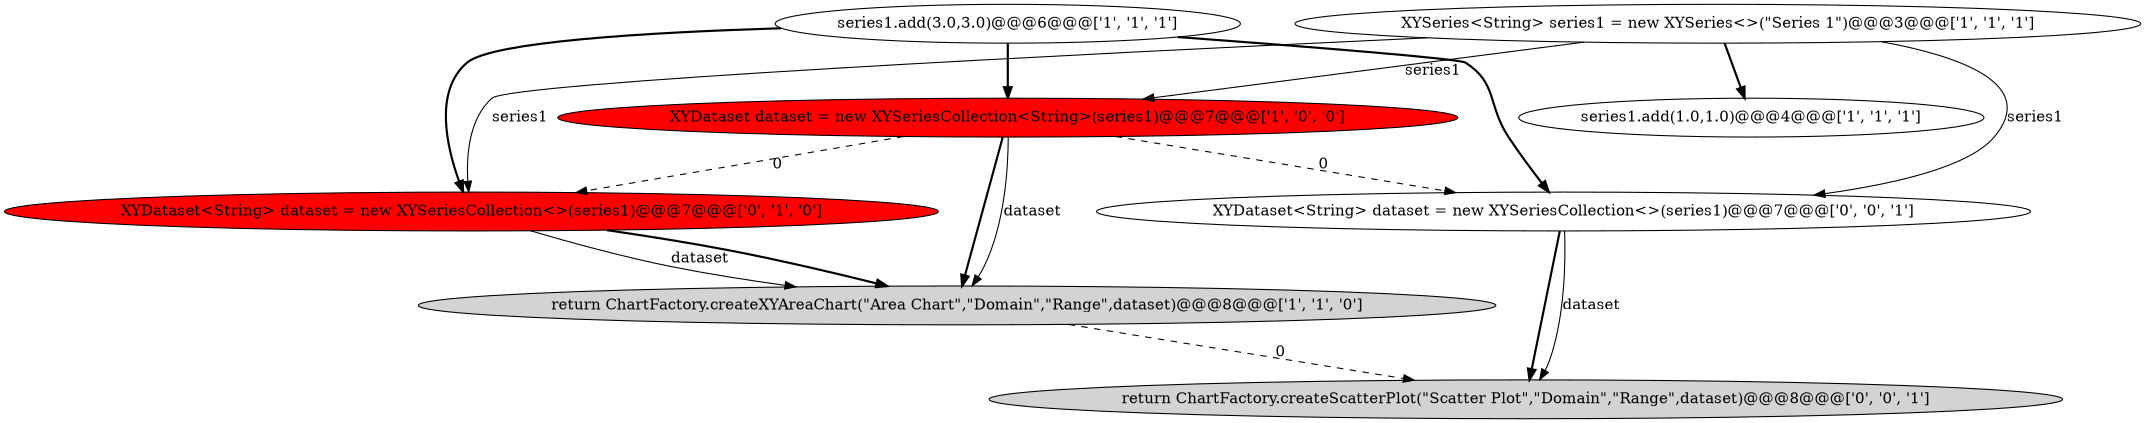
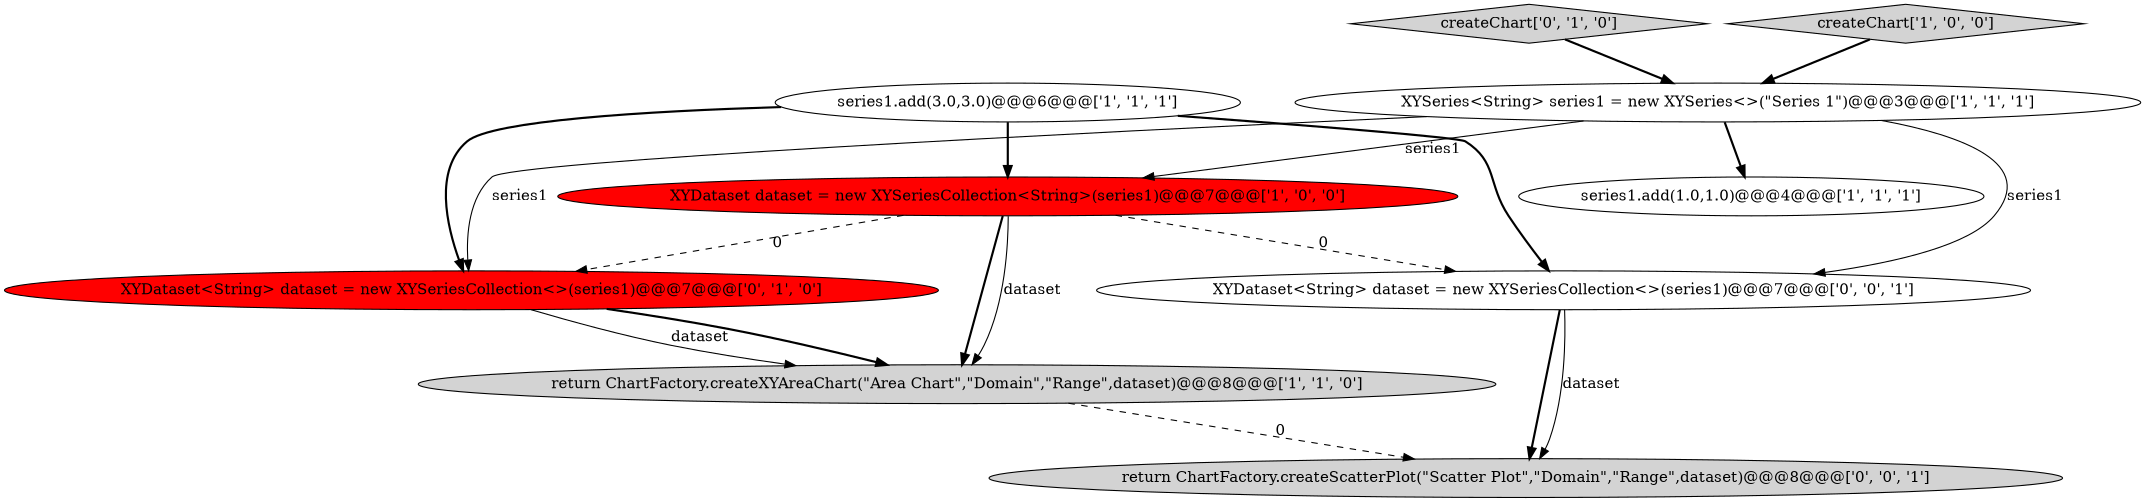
none -> (1529, 24)
none -> (1906, 24)
